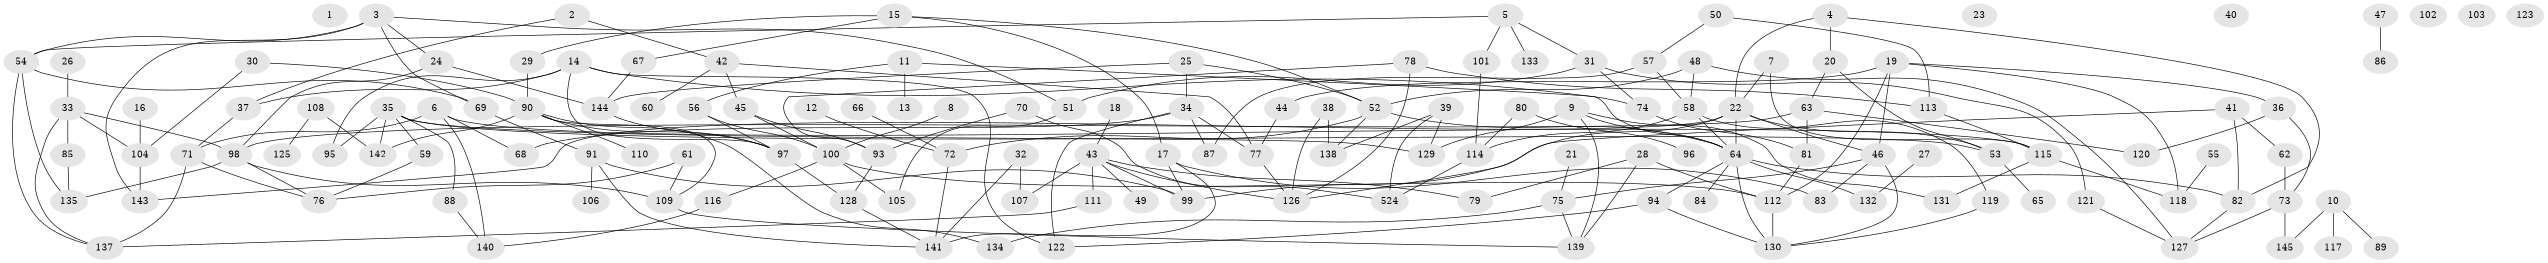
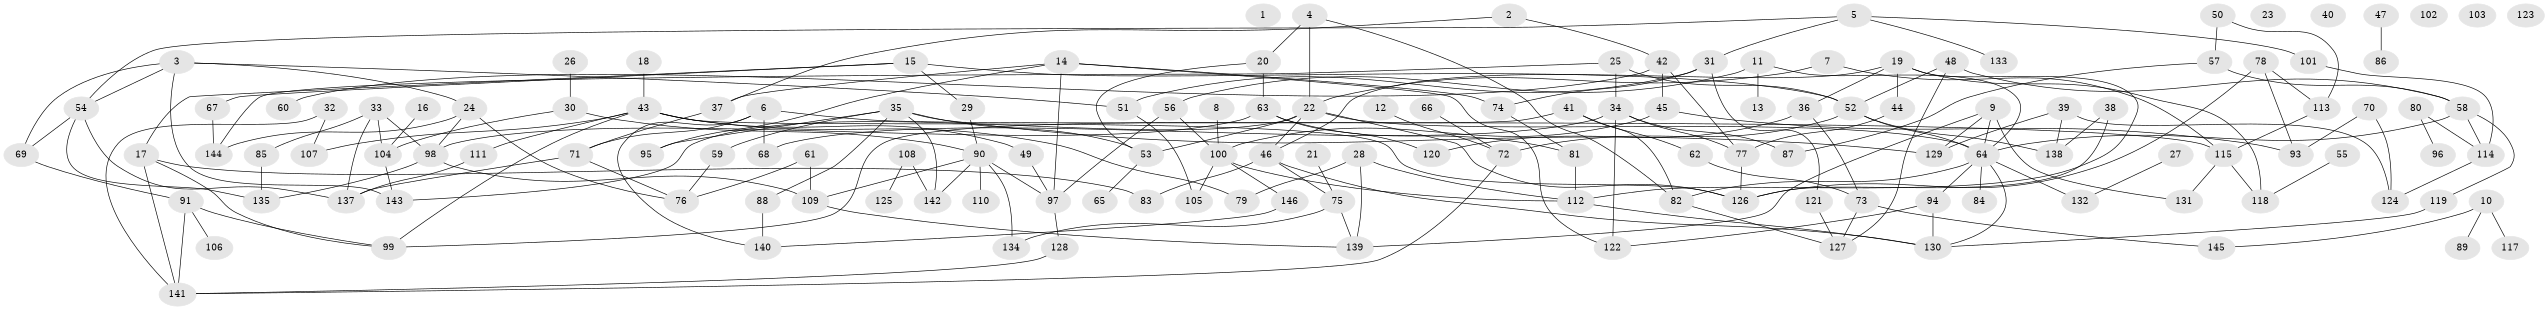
(68, 85) -> (570, 85)
(692, 132) -> (1042, 182)
(866, 175) -> none
(277, 178) -> (575, 176)
(713, 202) -> (1290, 202)
(1390, 202) -> (2390, 202)
